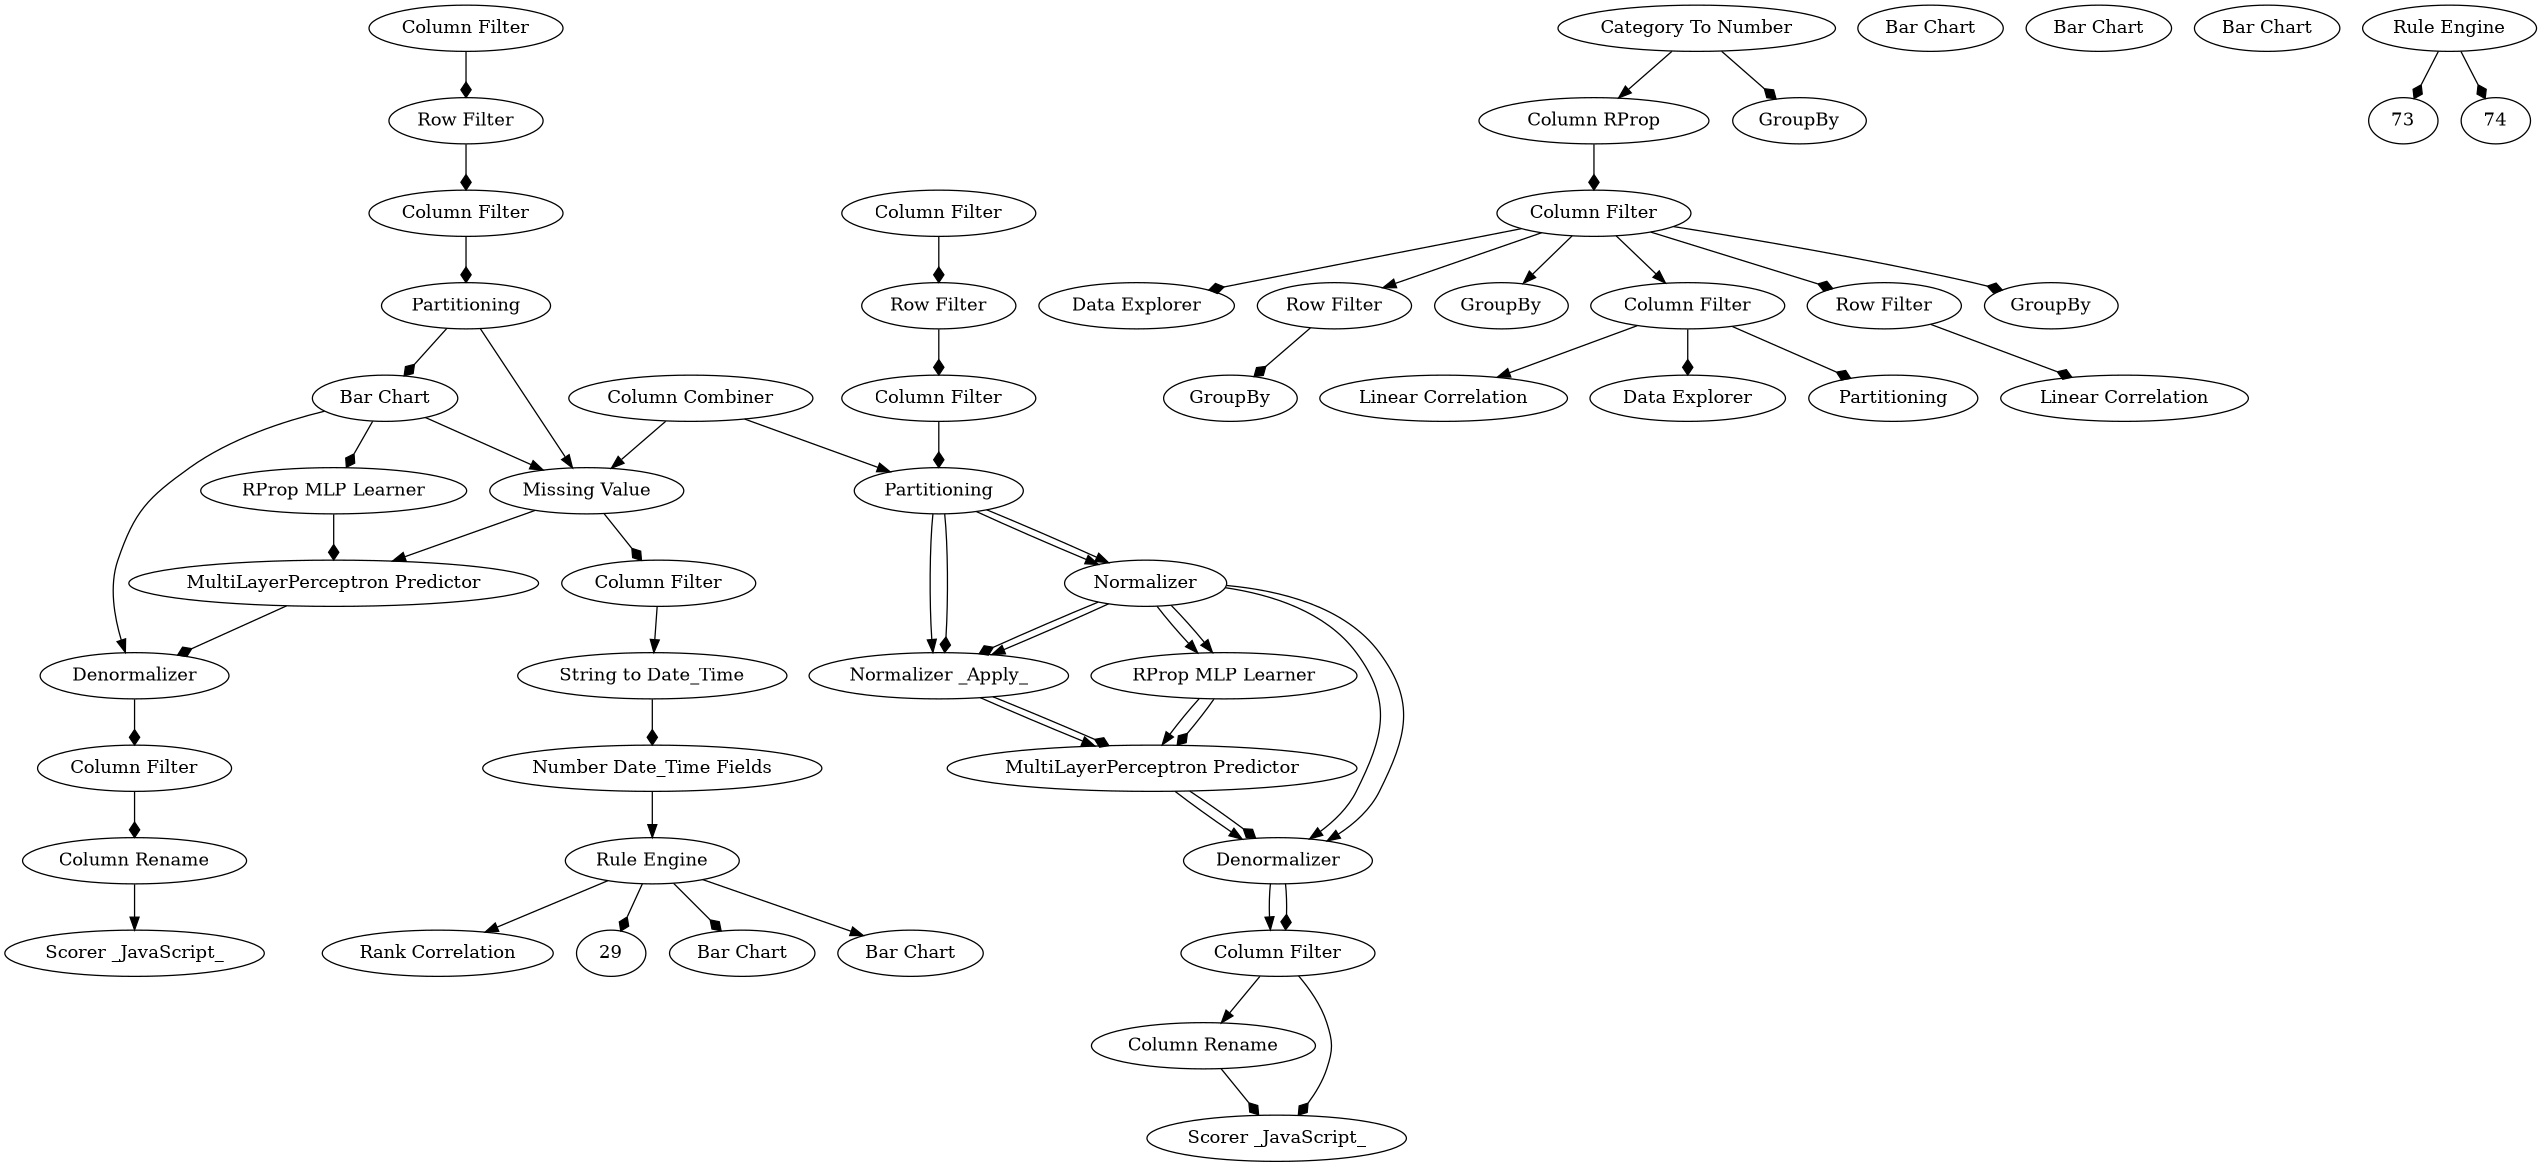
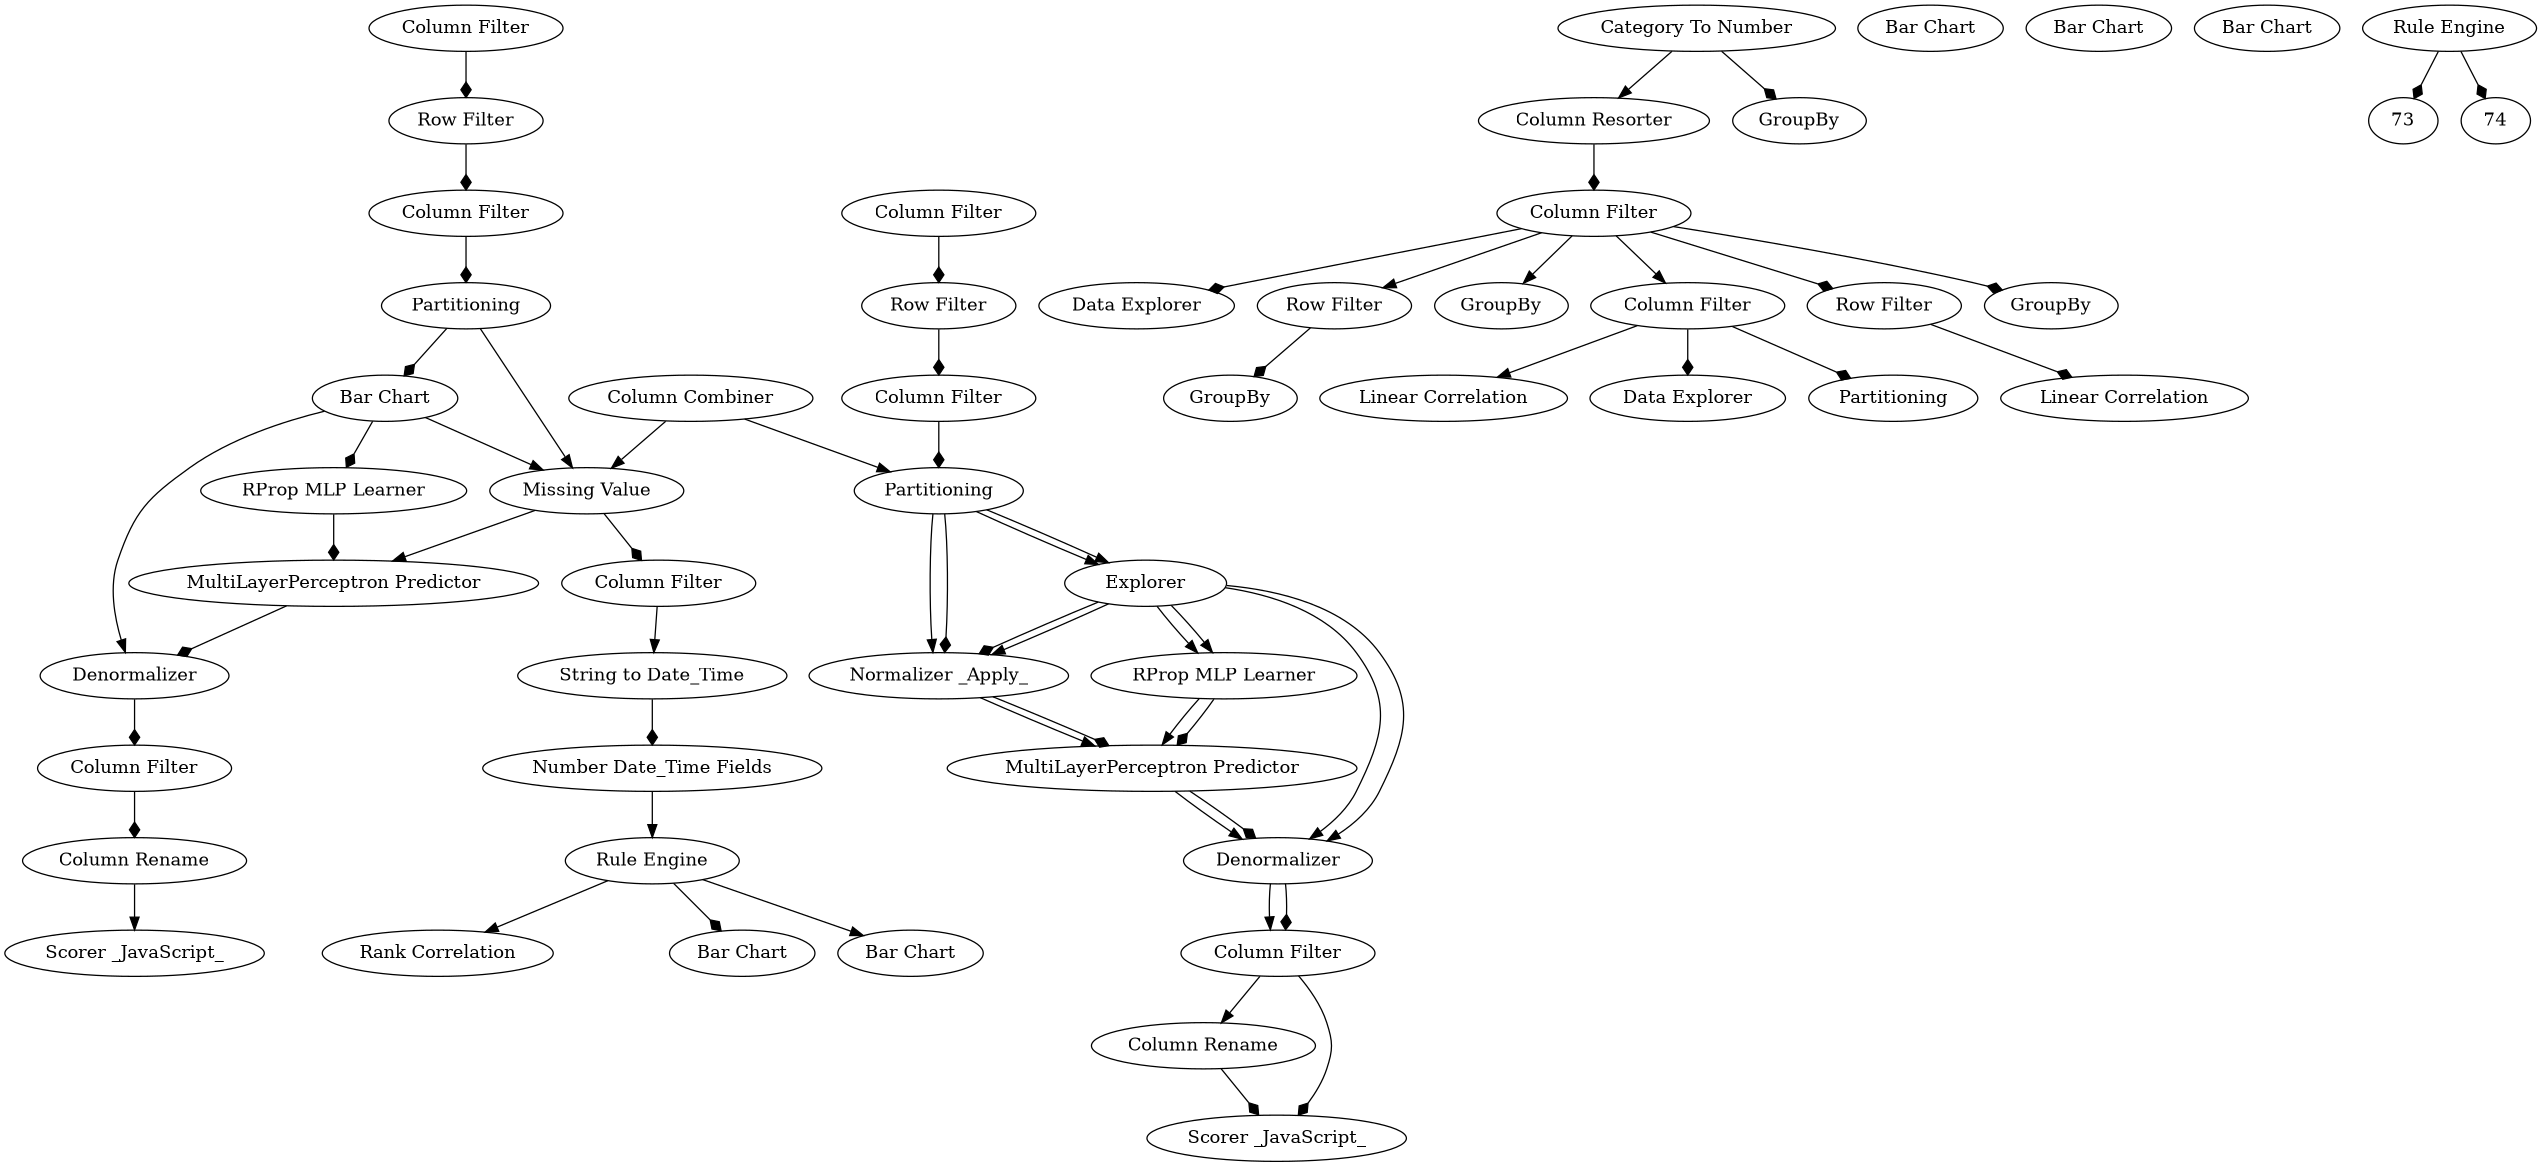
(1594, 121) -> (1594, 121)
(1146, 583) -> (1146, 583)
(611, 953) -> none
